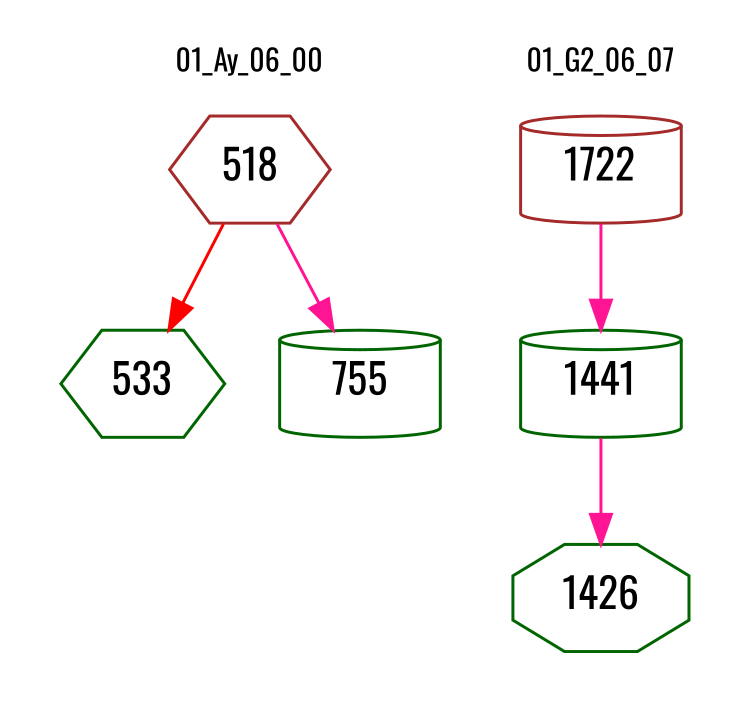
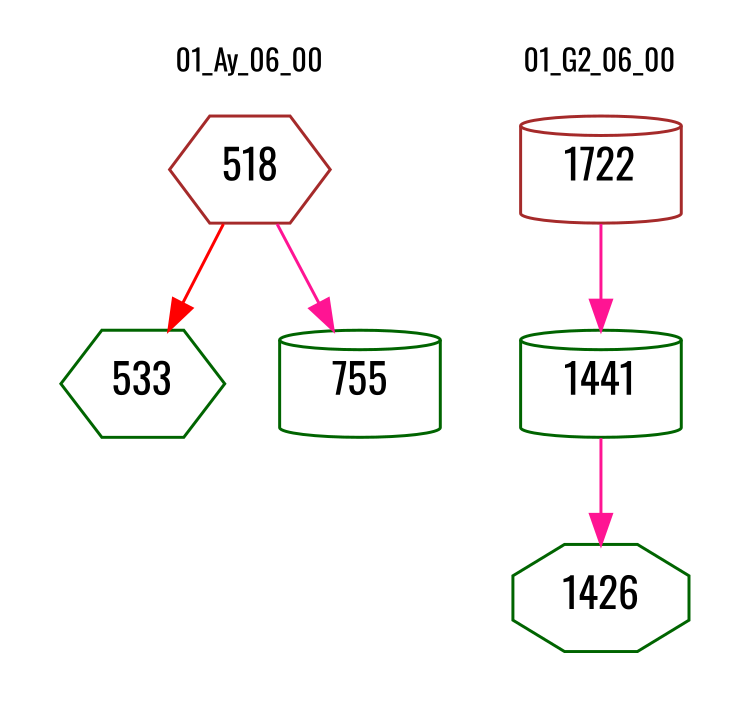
(601, 64) -> (601, 64)
